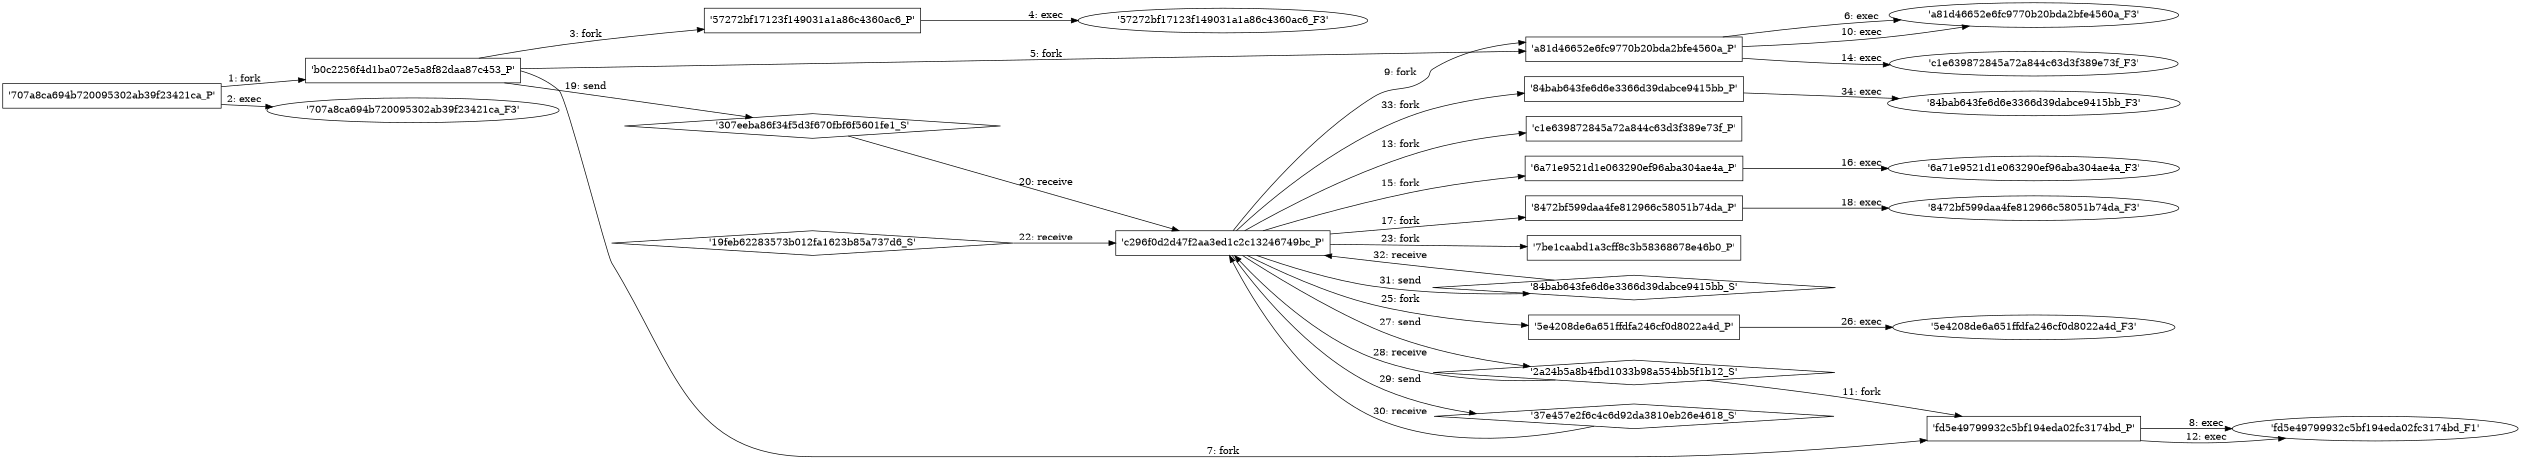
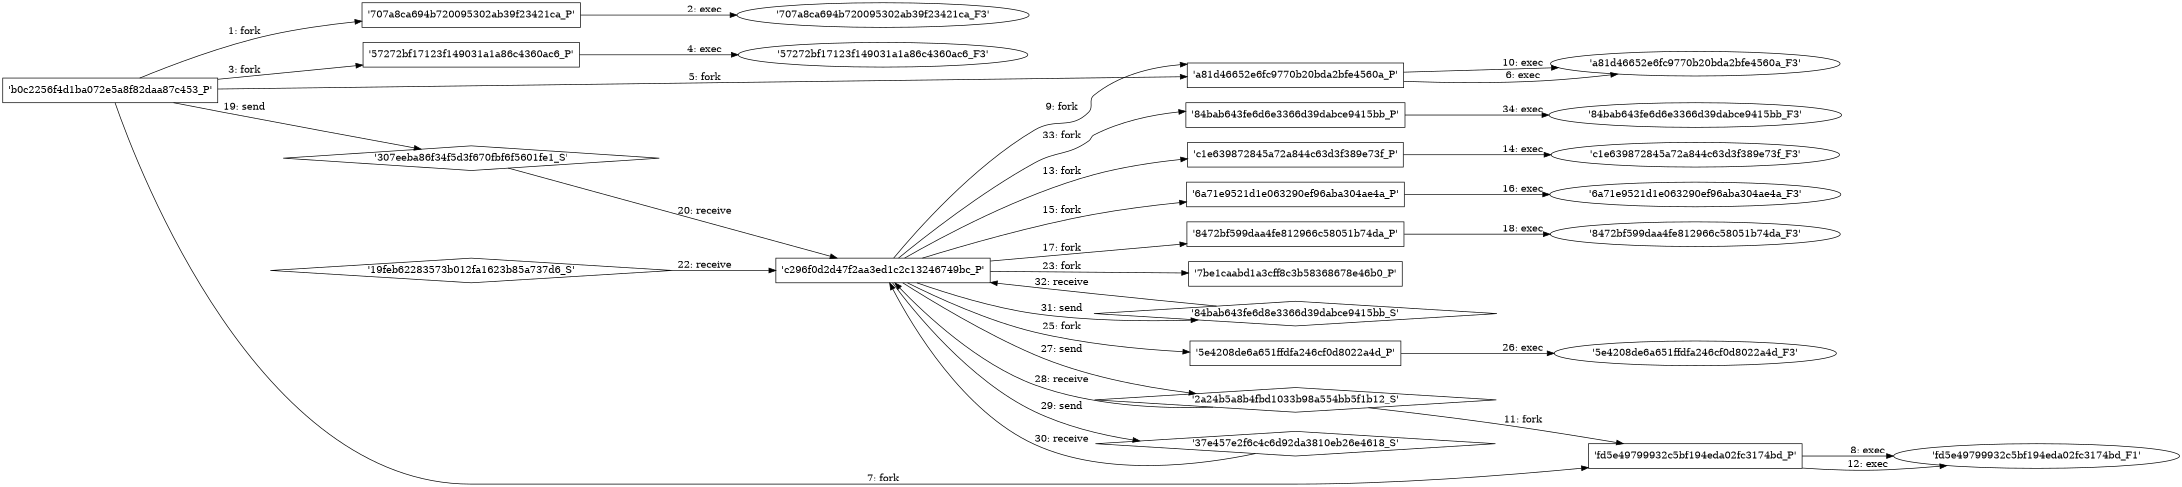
(1813, 62) -> (1474, 155)
(260, 83) -> (245, 41)
(1634, 288) -> (1295, 314)
